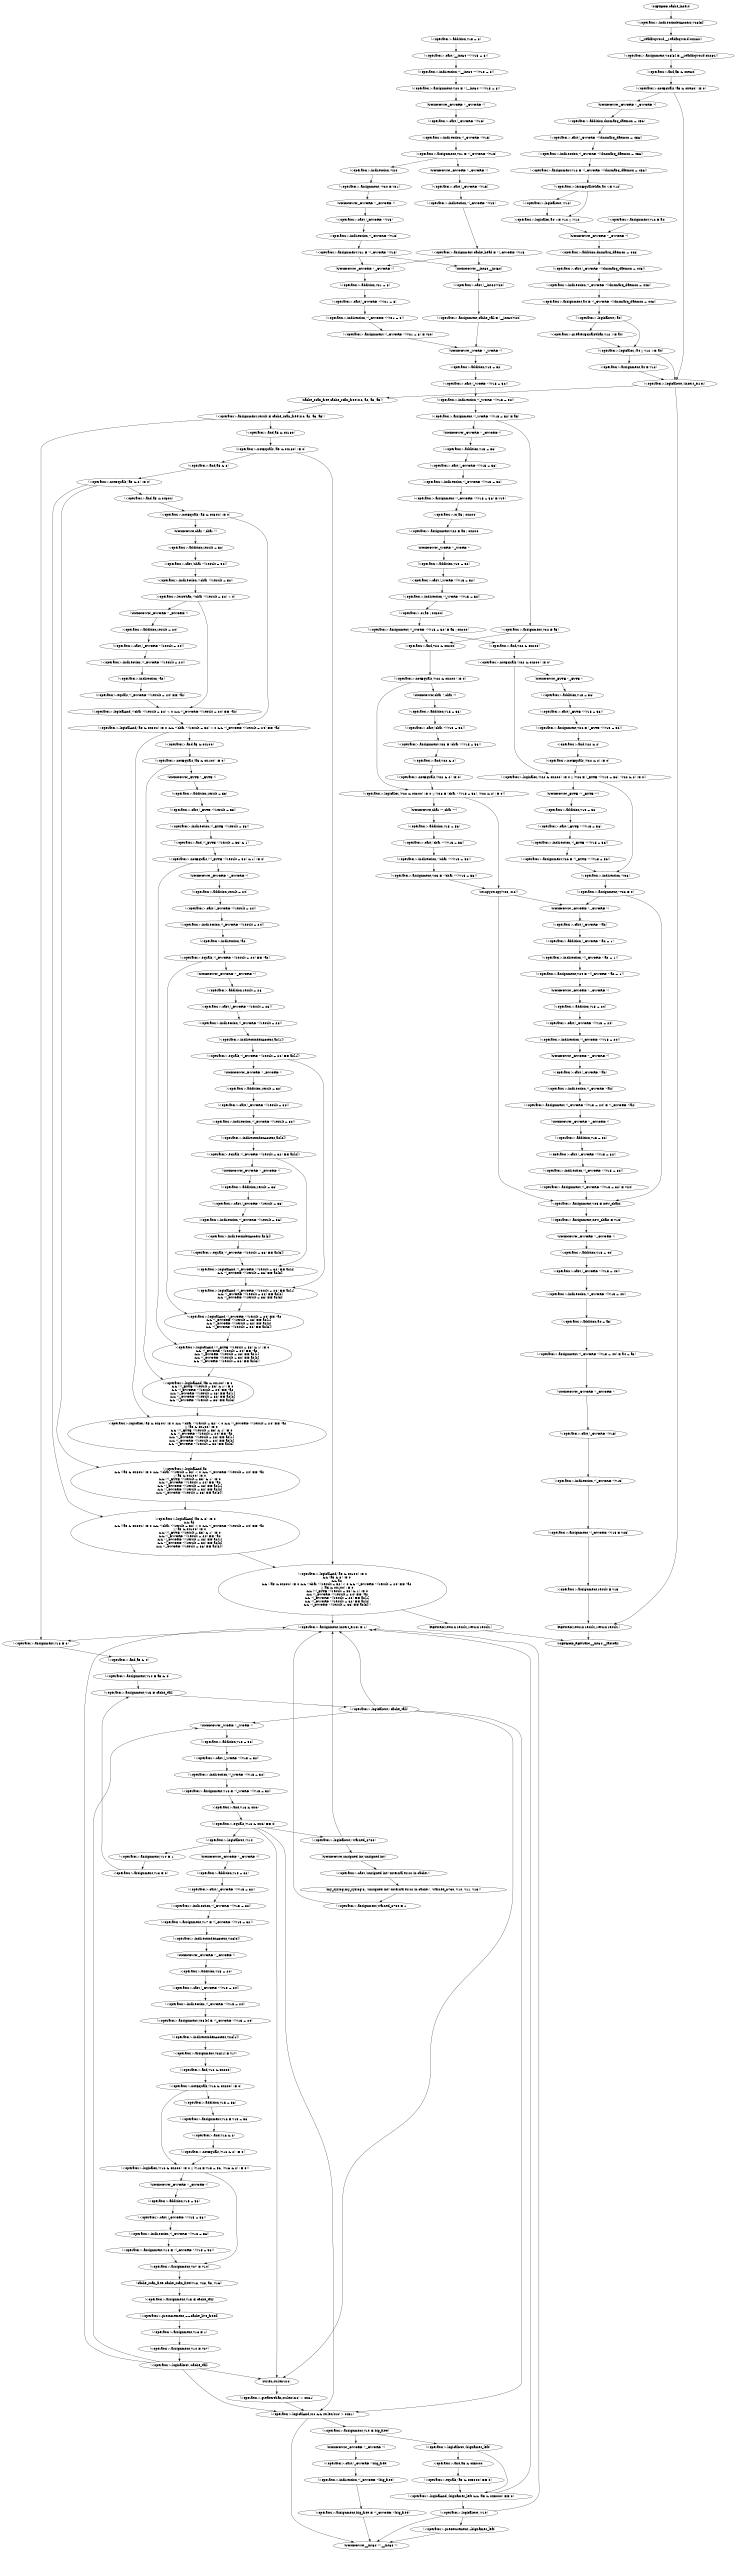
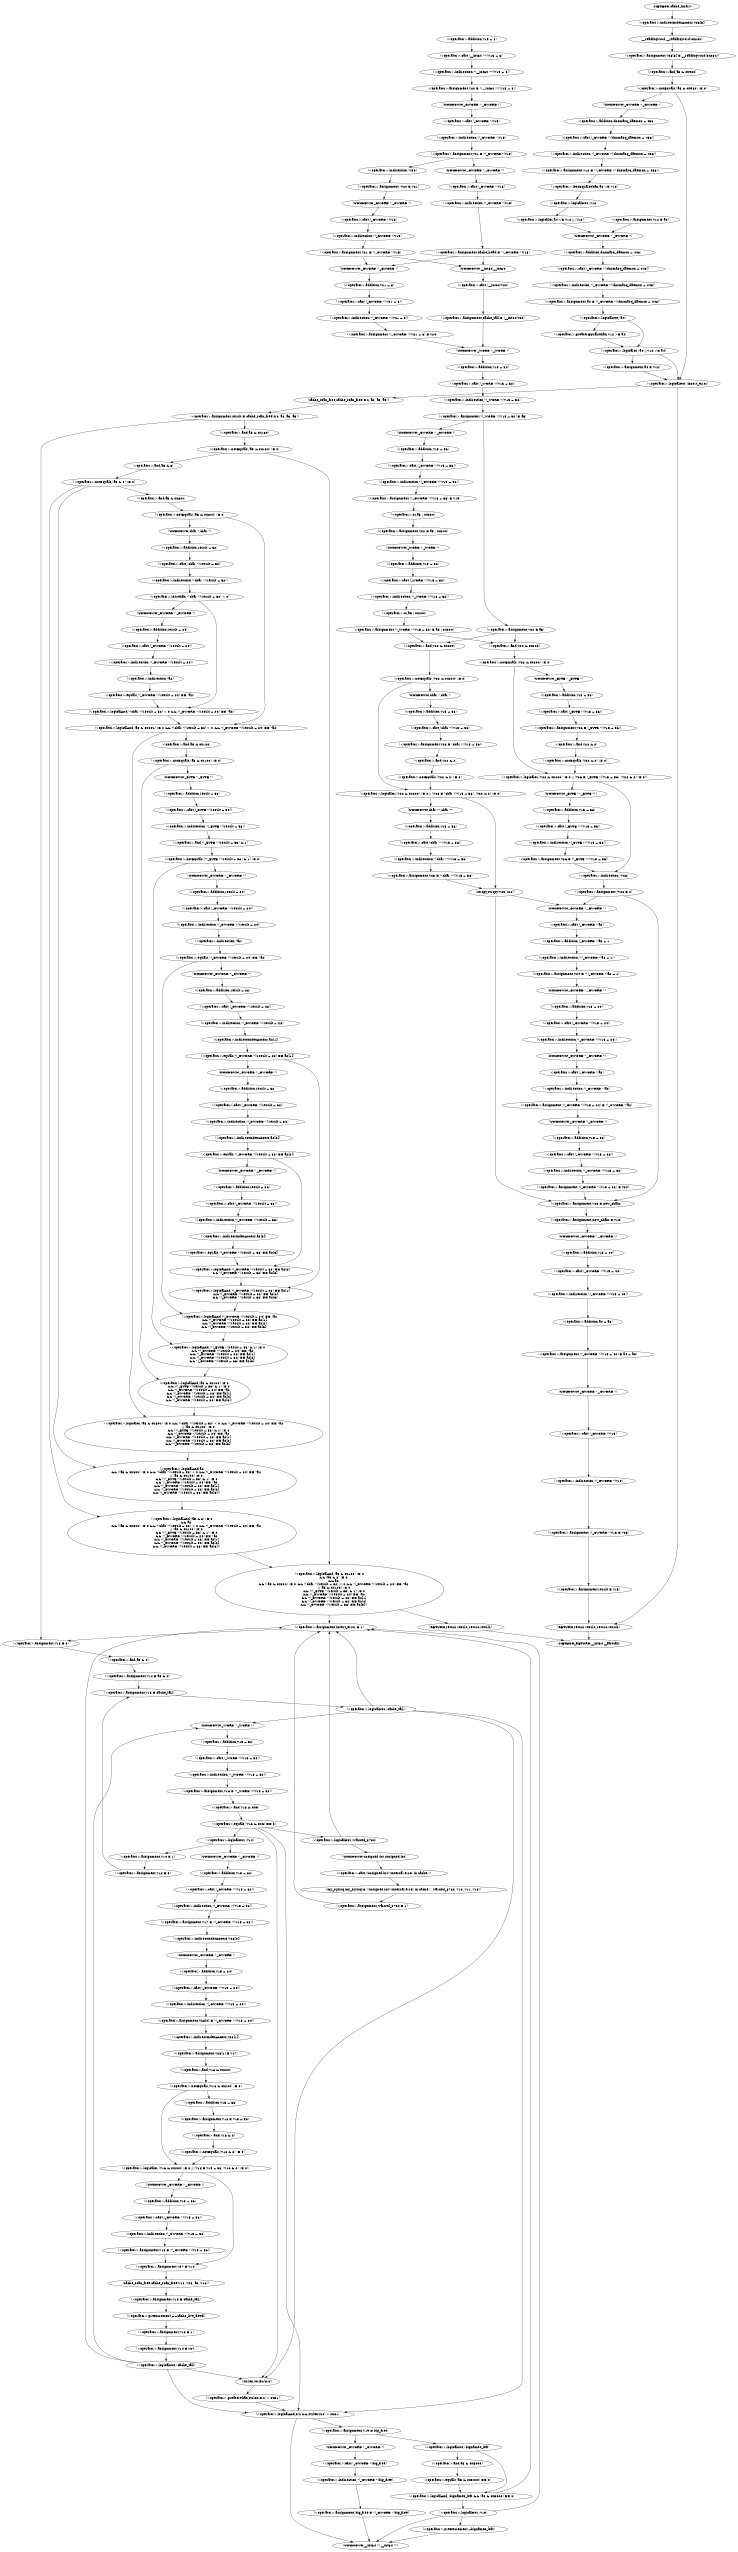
(584, 206) -> none
